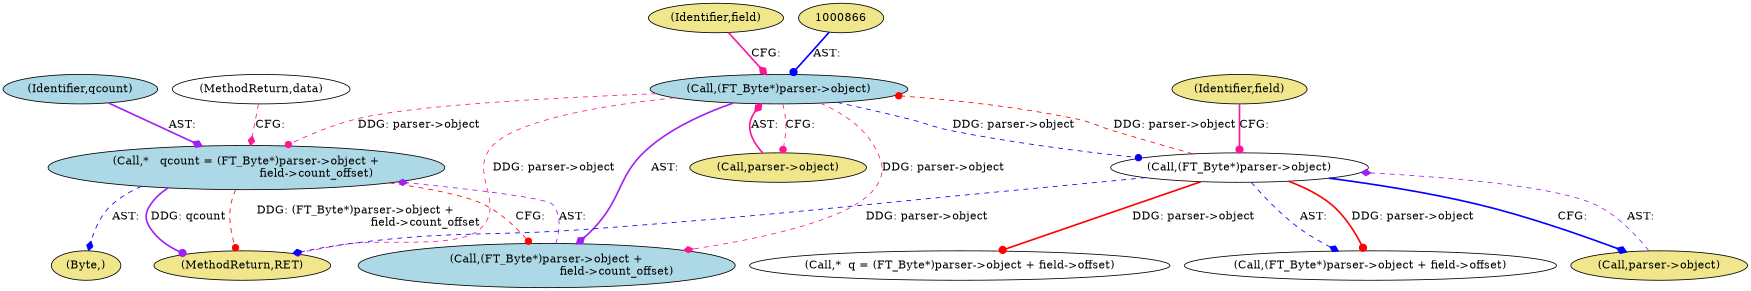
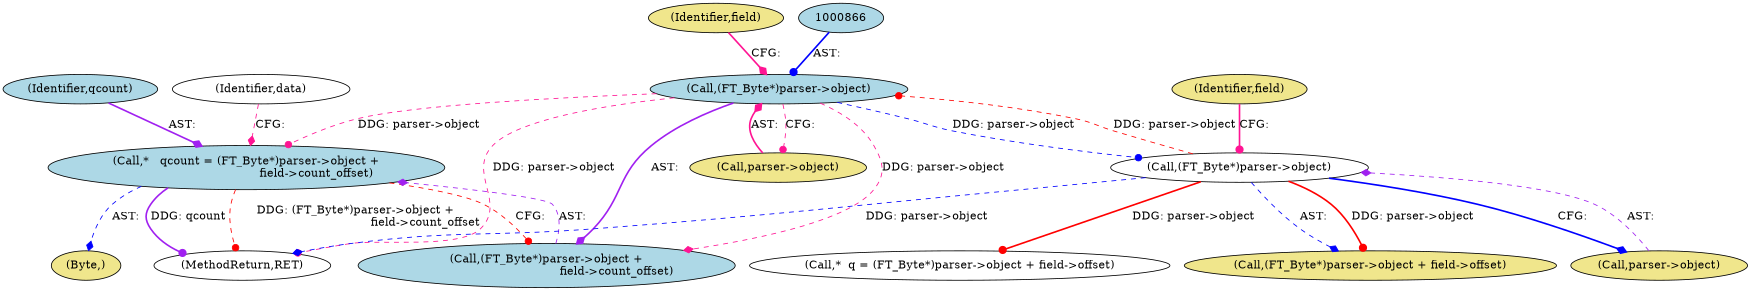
(841, 18) -> (841, 18)
(261, 89) -> (261, 89)
(242, 266) -> (242, 266)
(1370, 266) -> (1370, 266)
